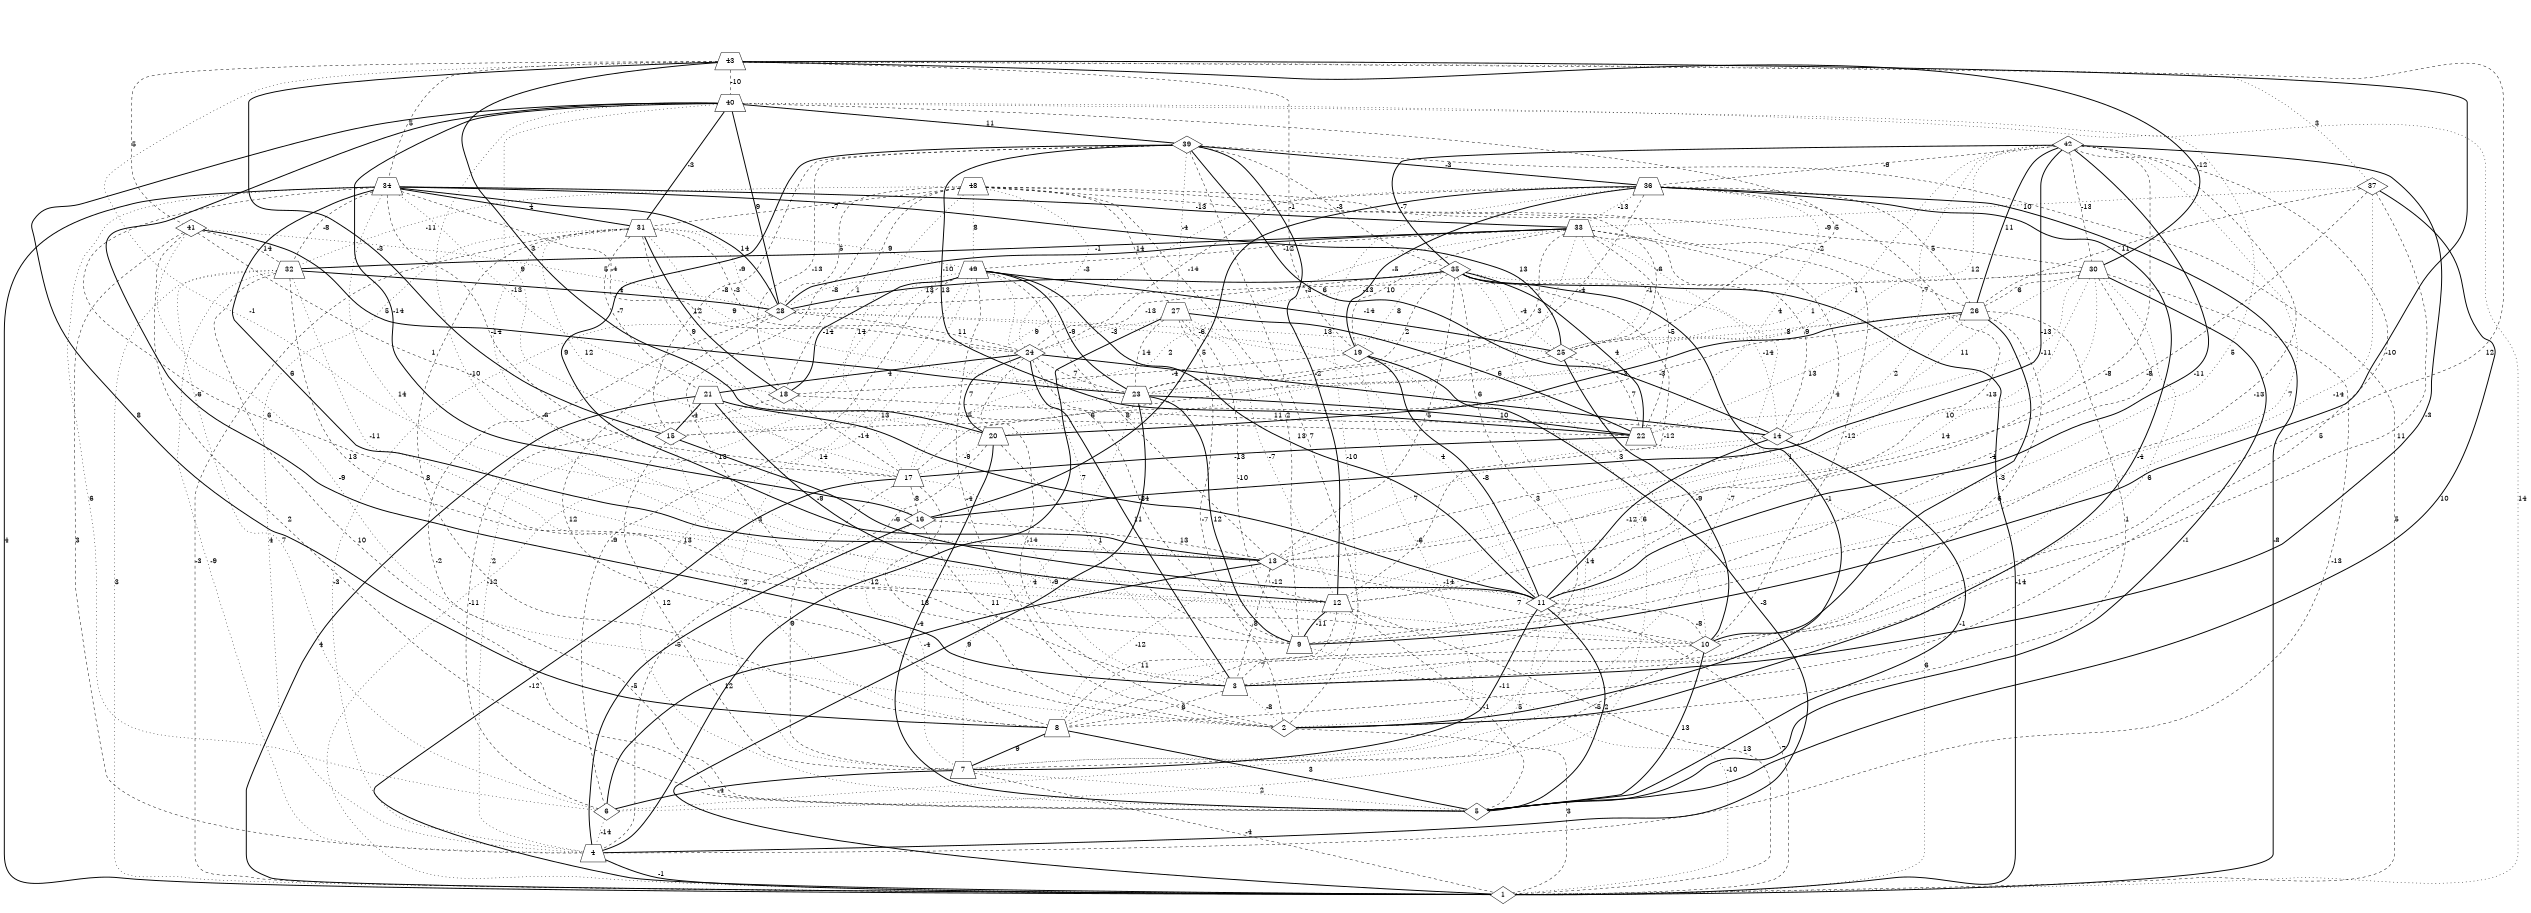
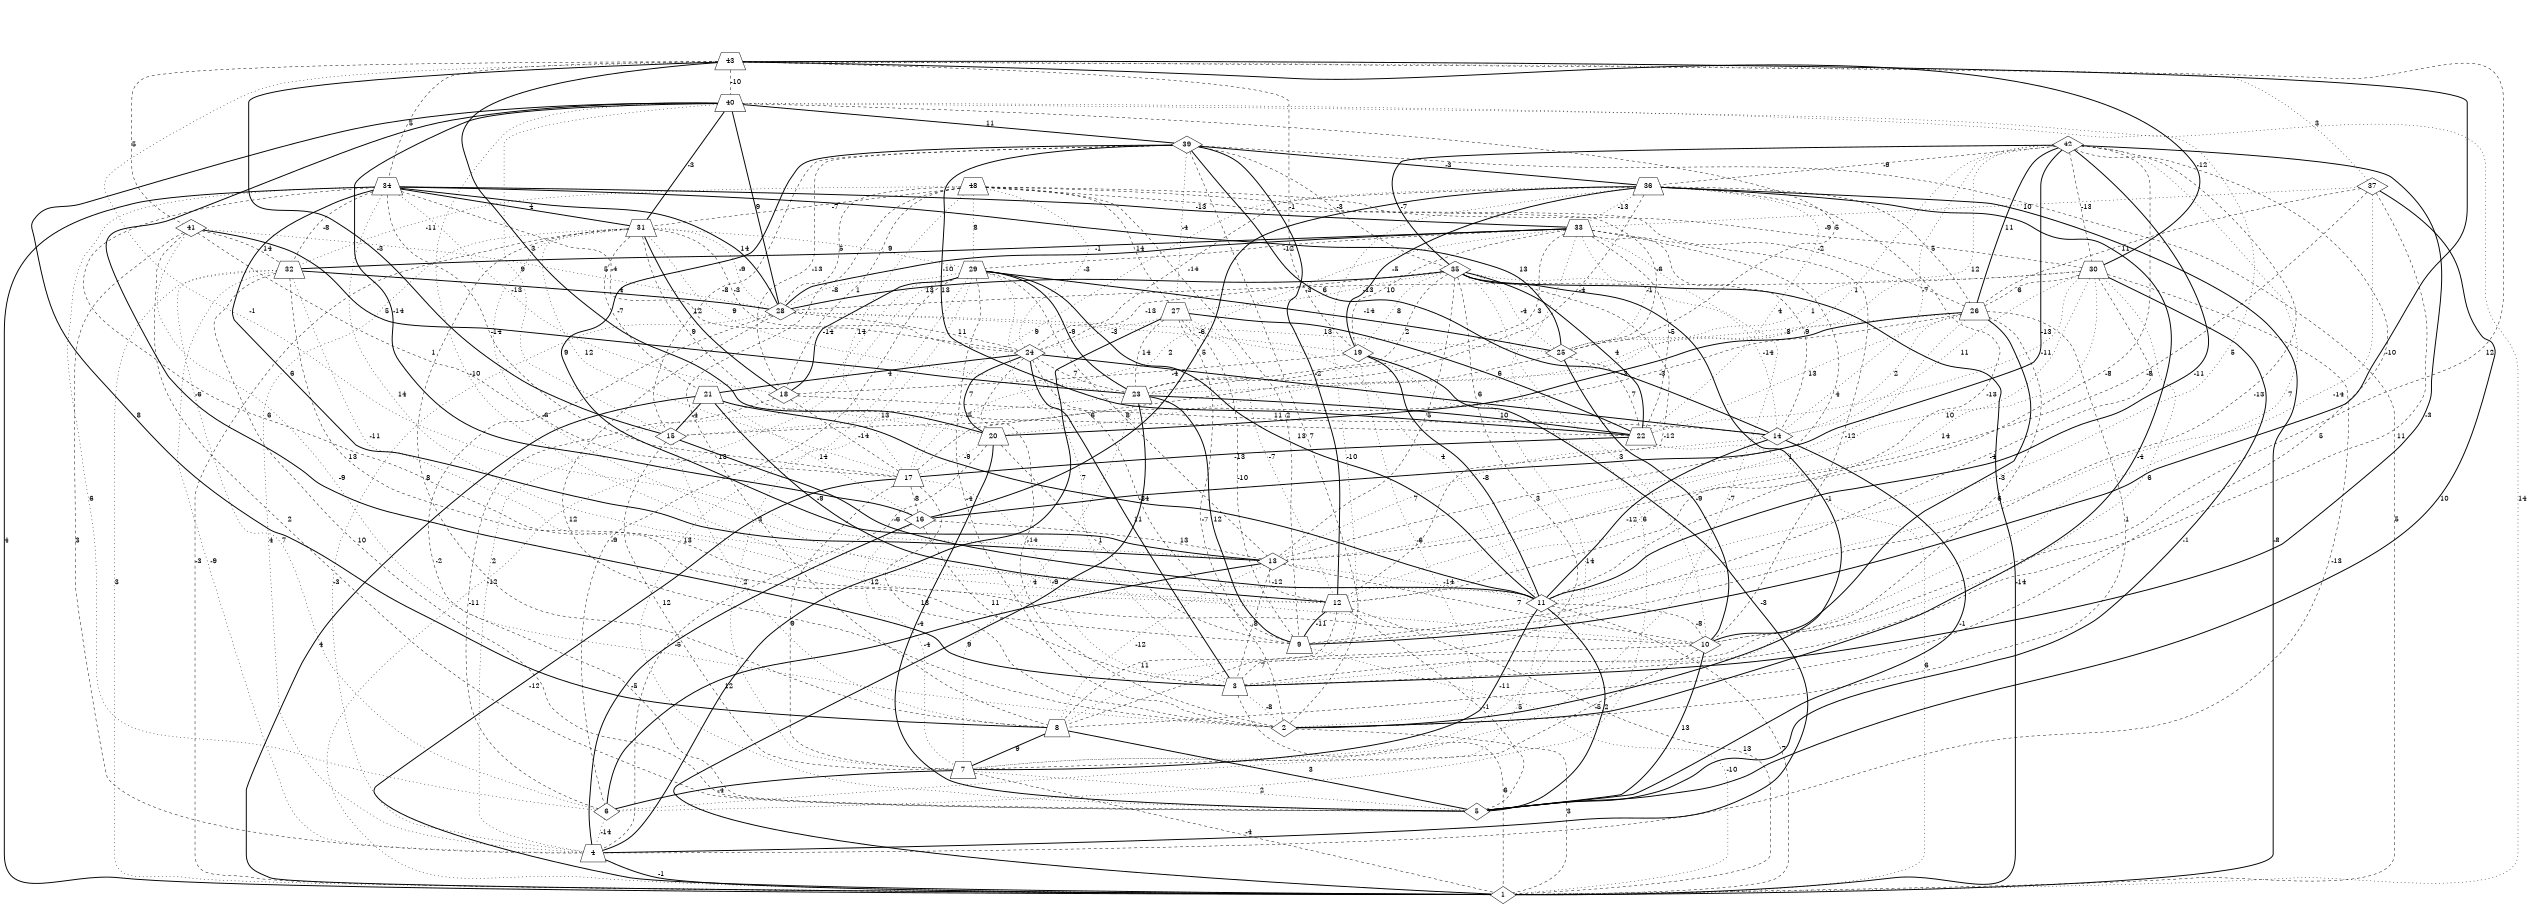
(973, 270) -> (973, 270)
(1162, 709) -> (1462, 744)
